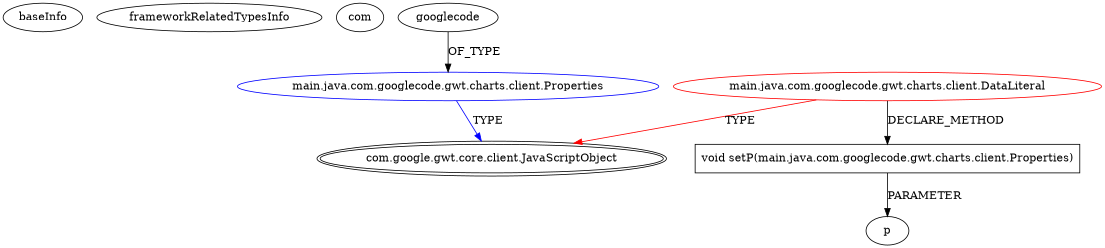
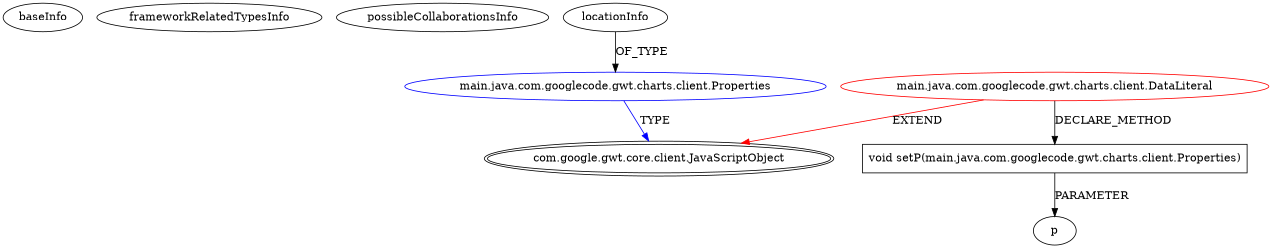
(360, 17) -> (443, 17)
(448, 17) -> (615, 17)
(740, 121) -> (918, 121)
